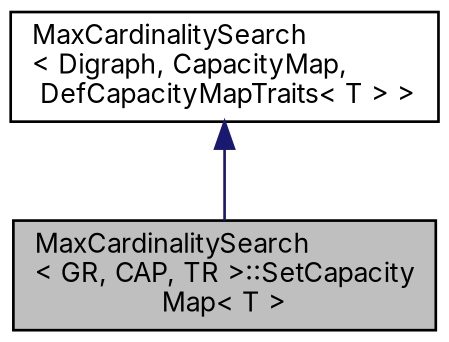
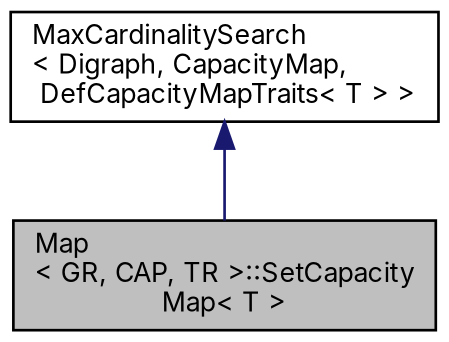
(225, 275) -> (225, 275)
